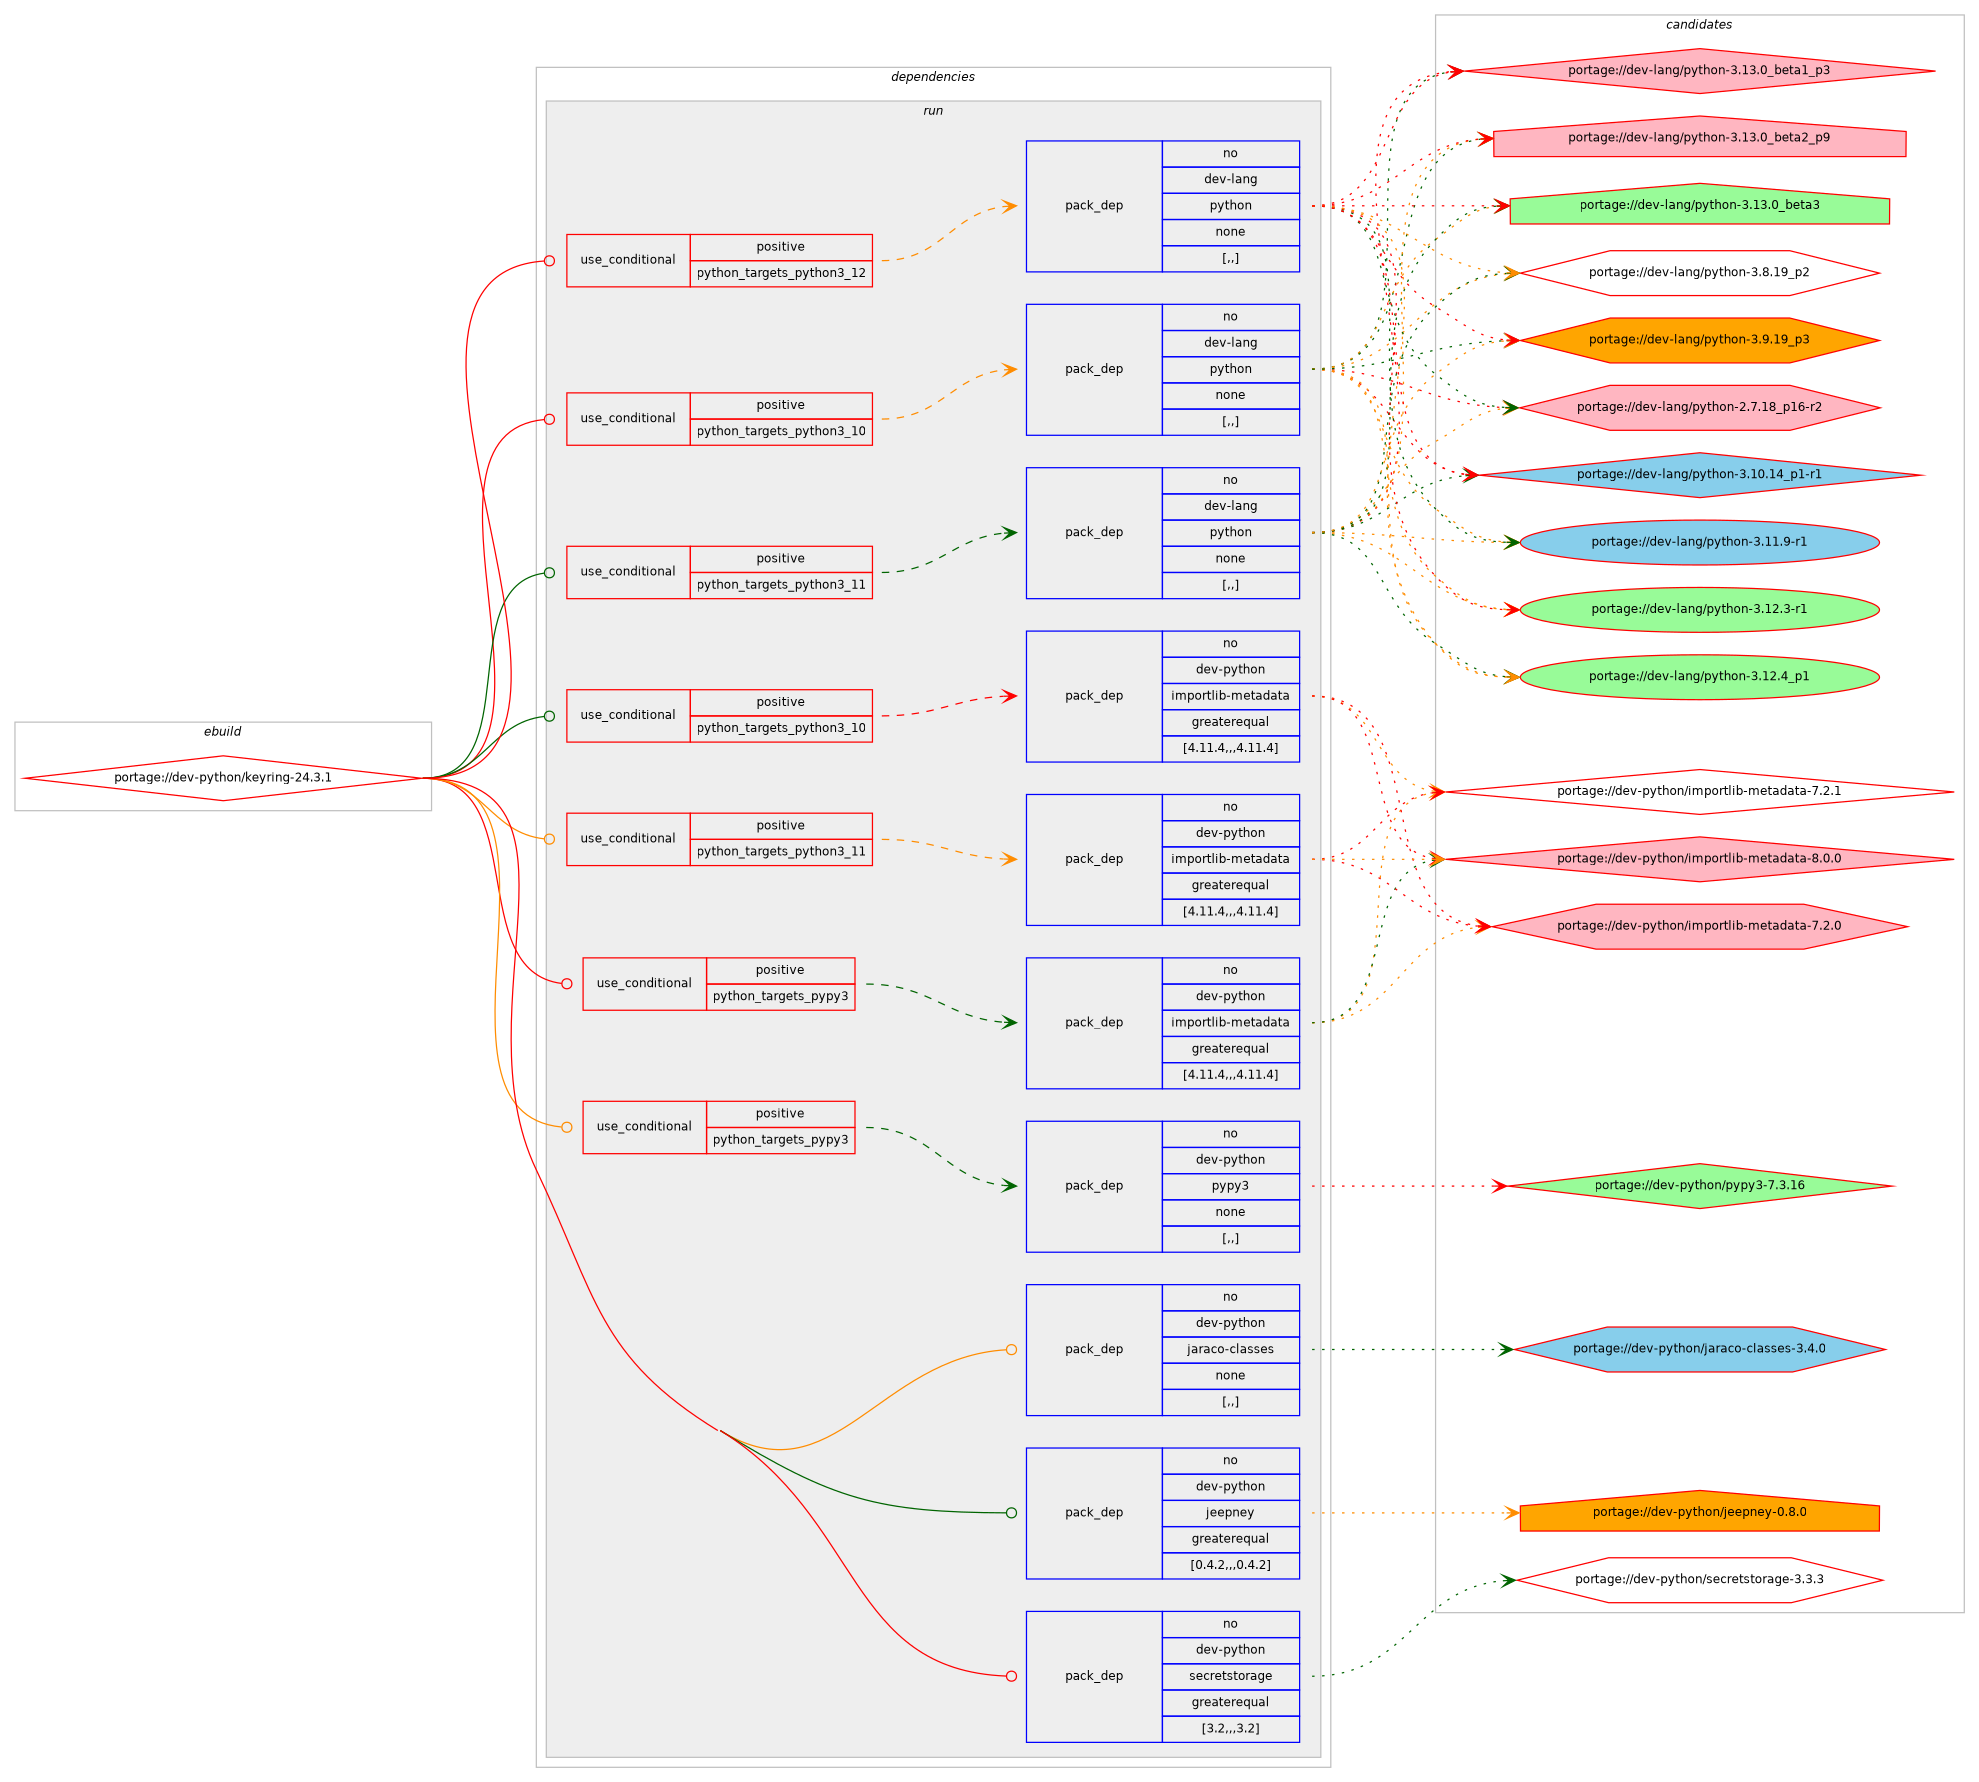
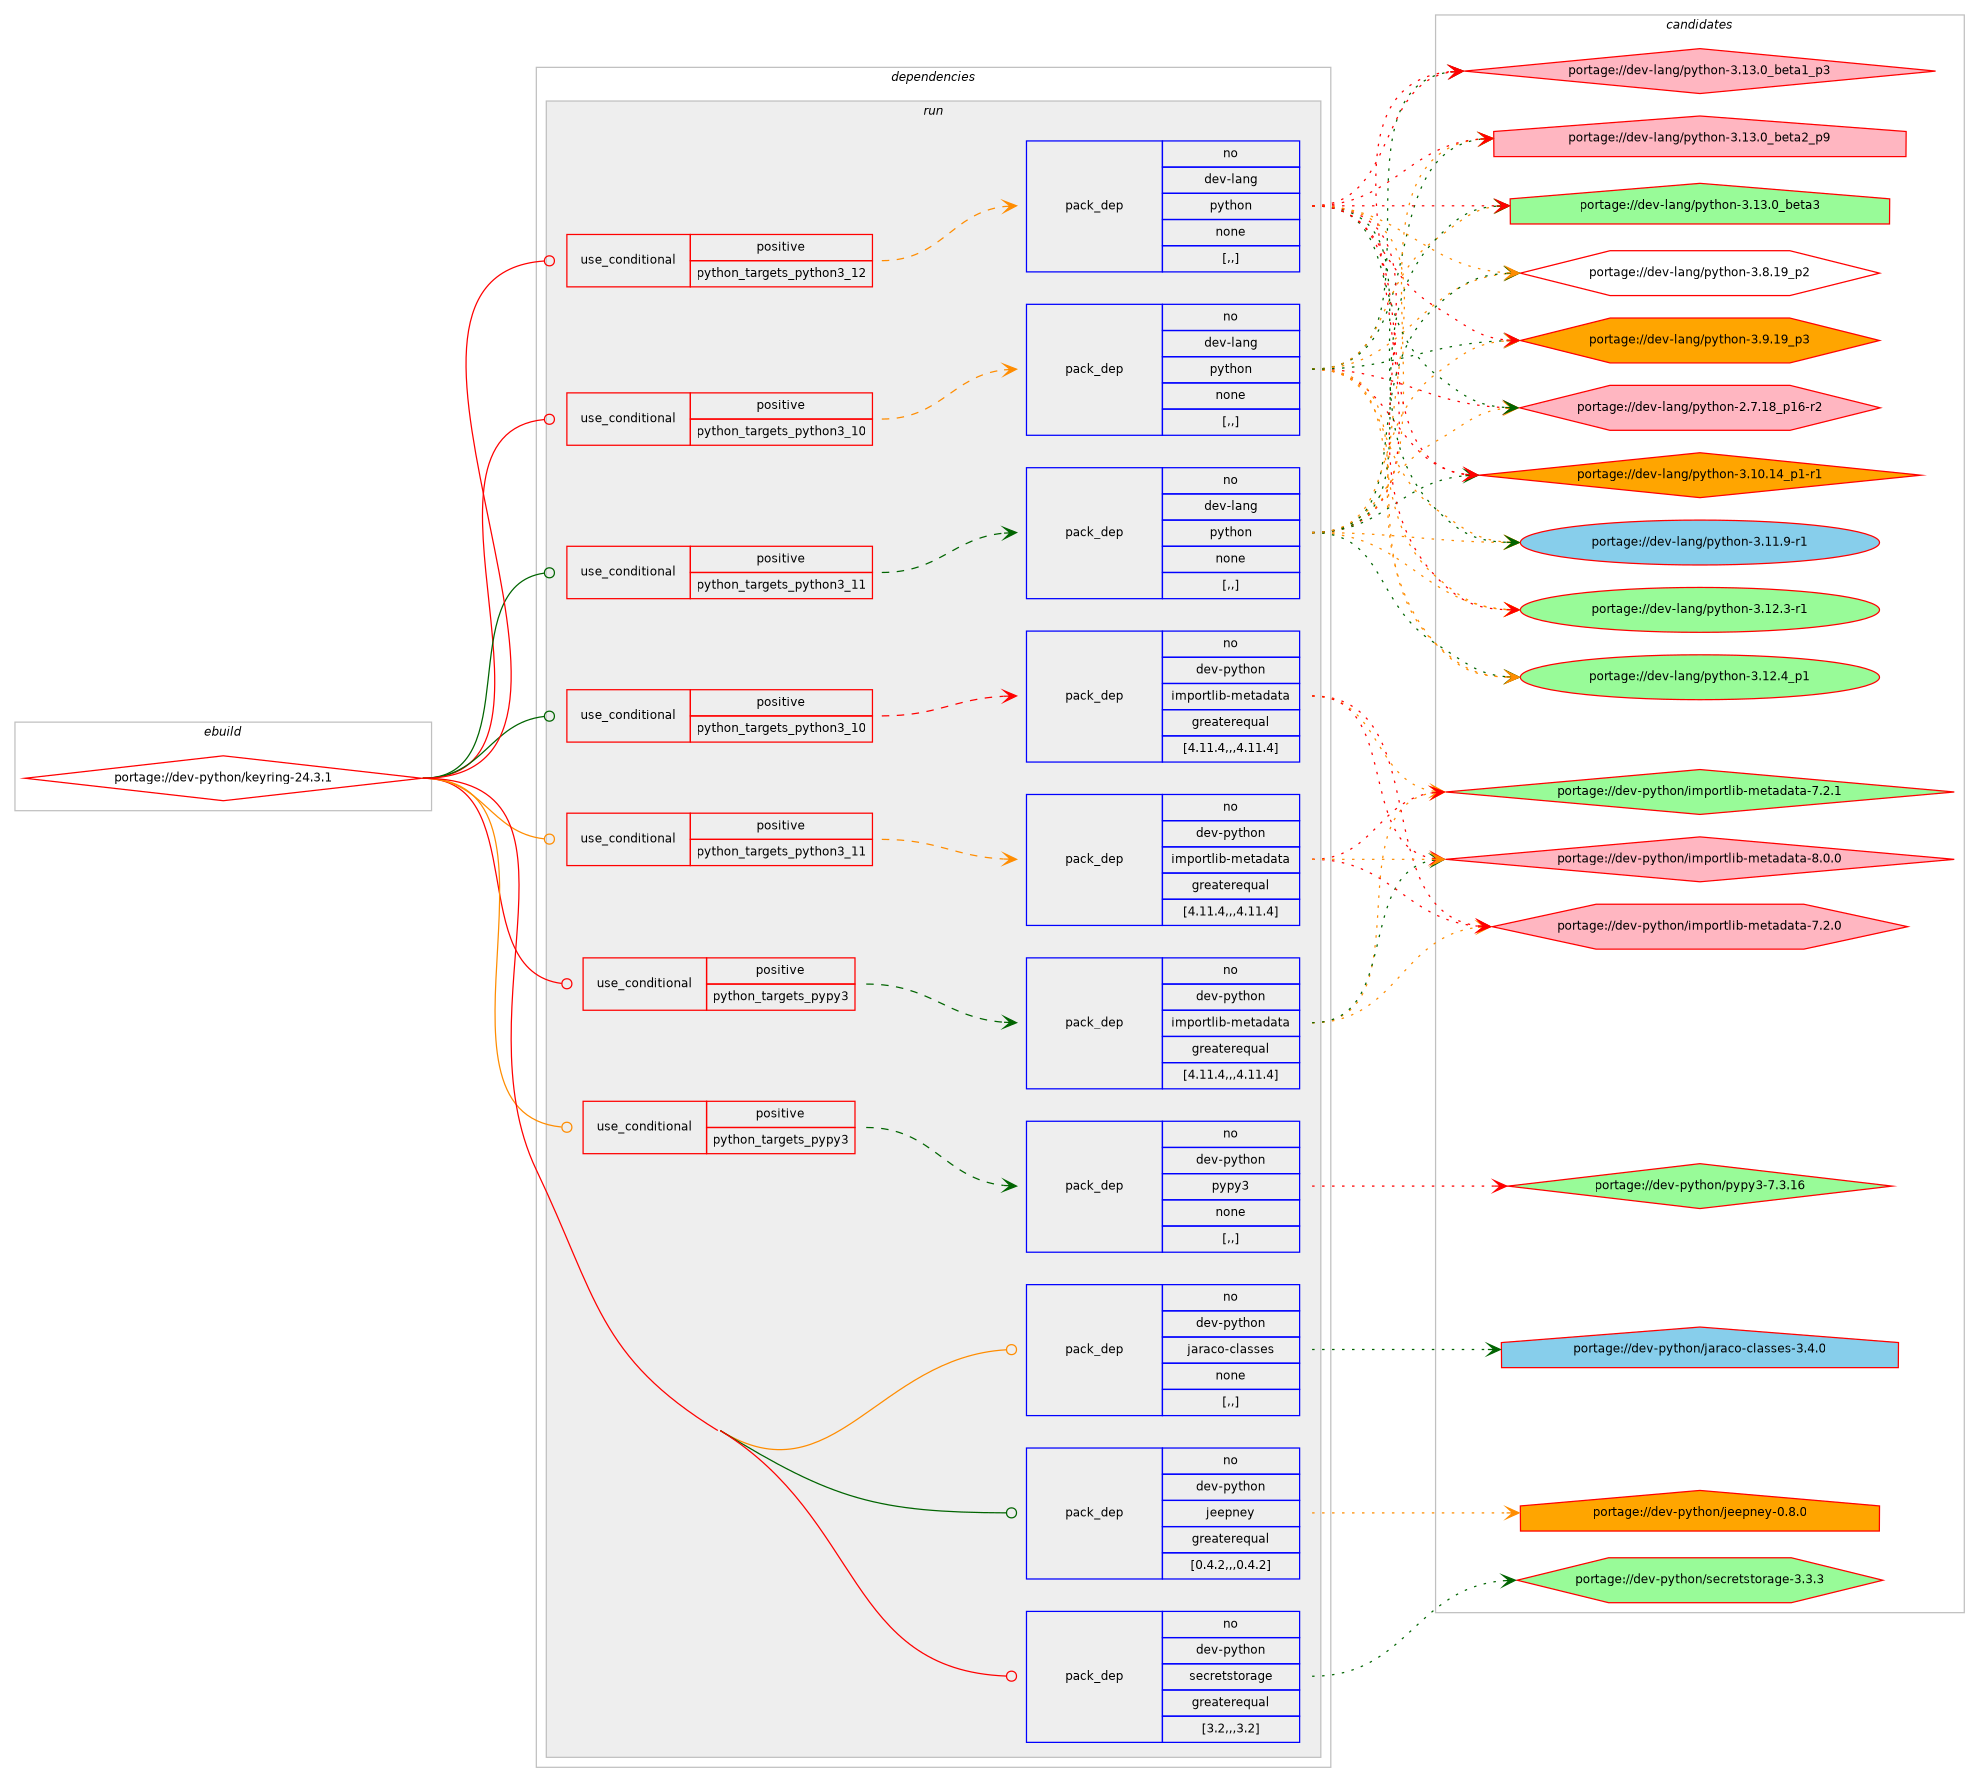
(1700, 475) -> (1700, 475)
(1700, 792) -> (1700, 792)
(1700, 1349) -> (1700, 1349)
(1700, 1580) -> (1700, 1580)
